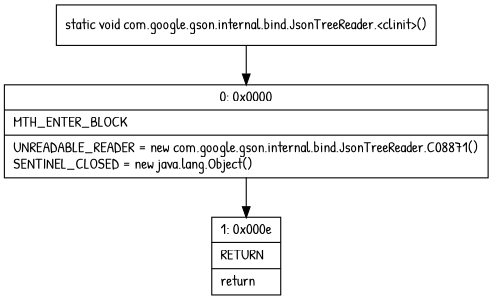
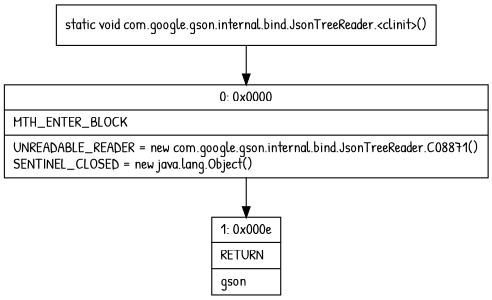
(238, 281) -> (234, 281)
